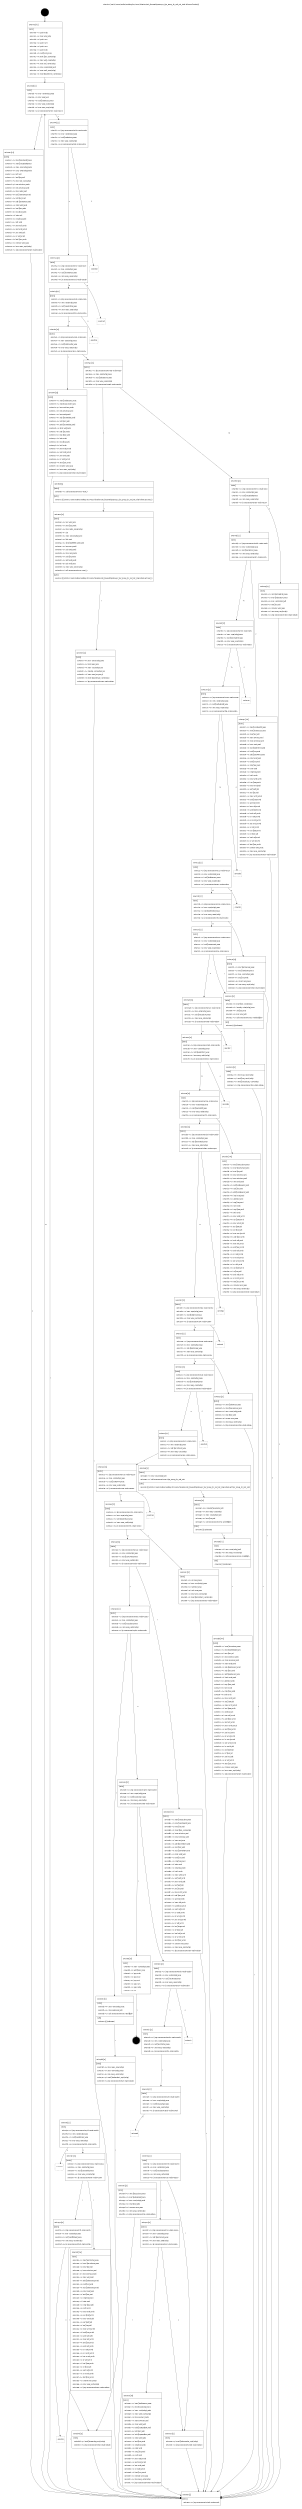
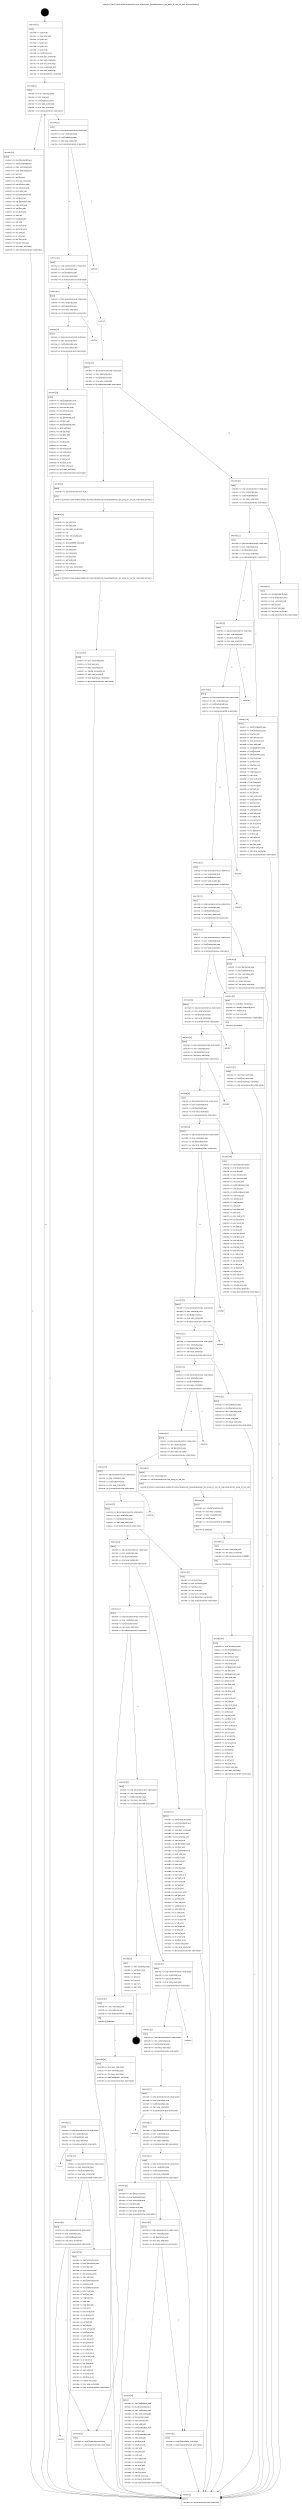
(85, 357) -> (102, 342)
none -> (161, 2134)
